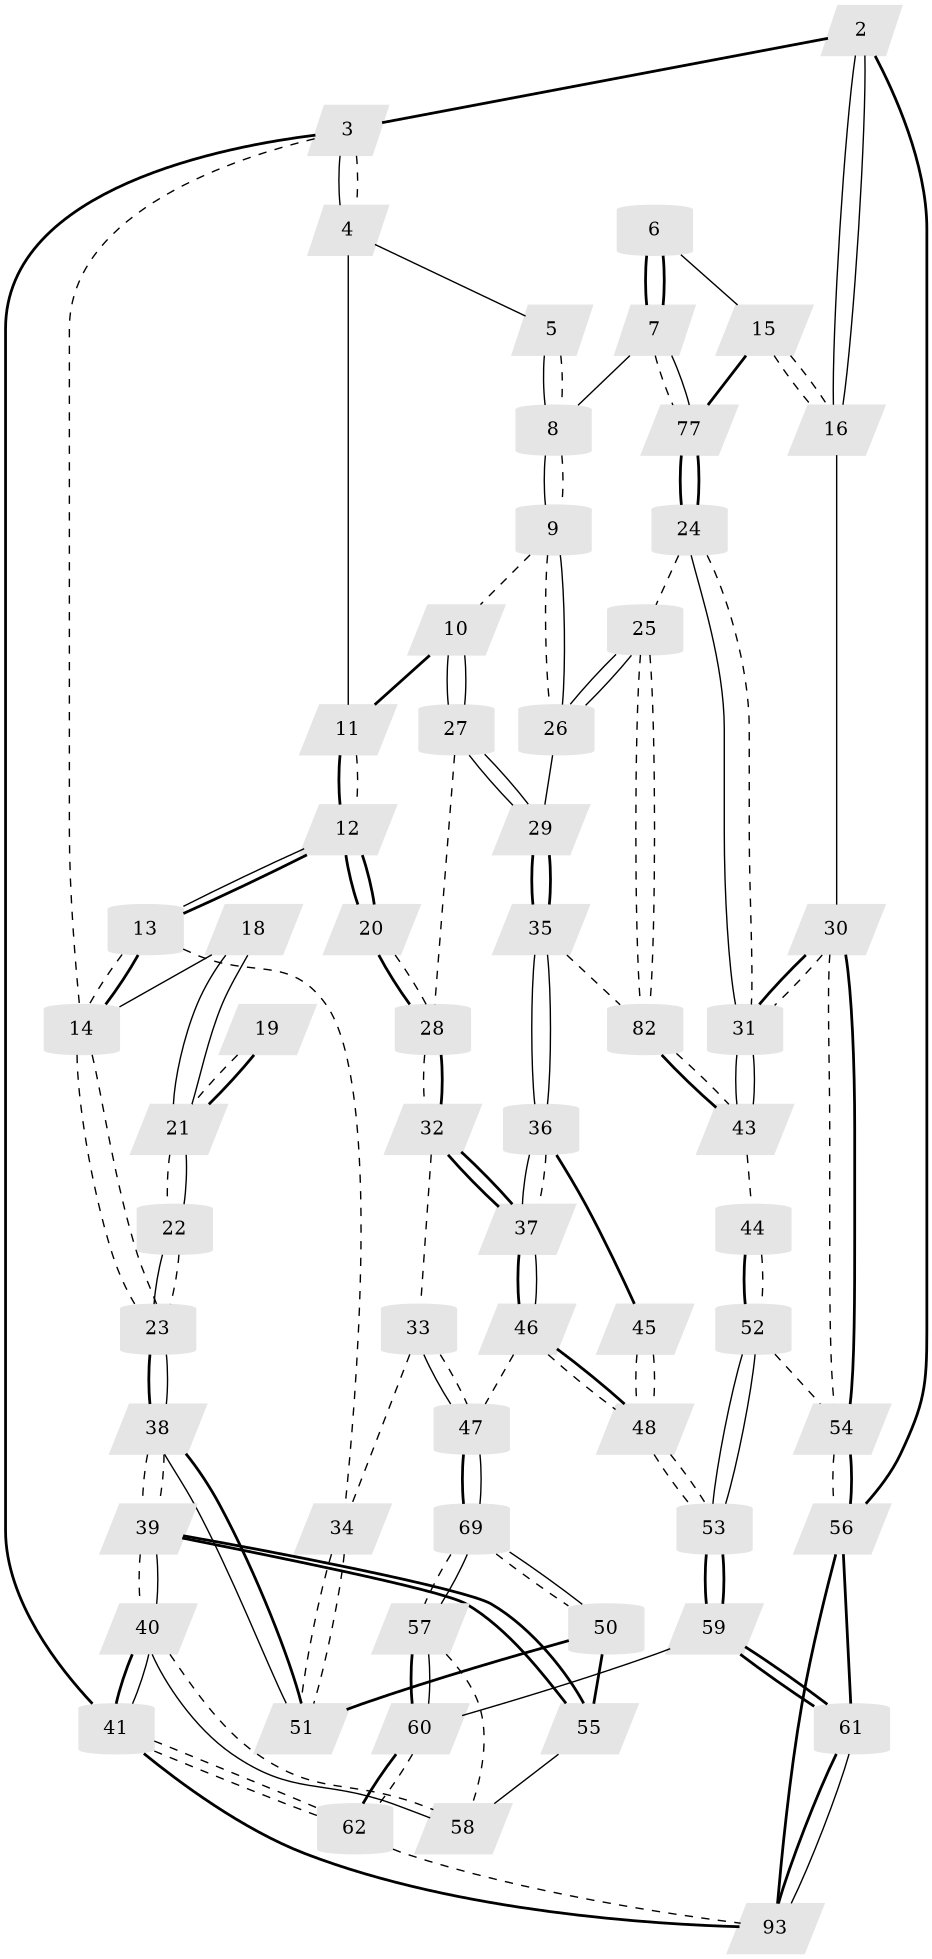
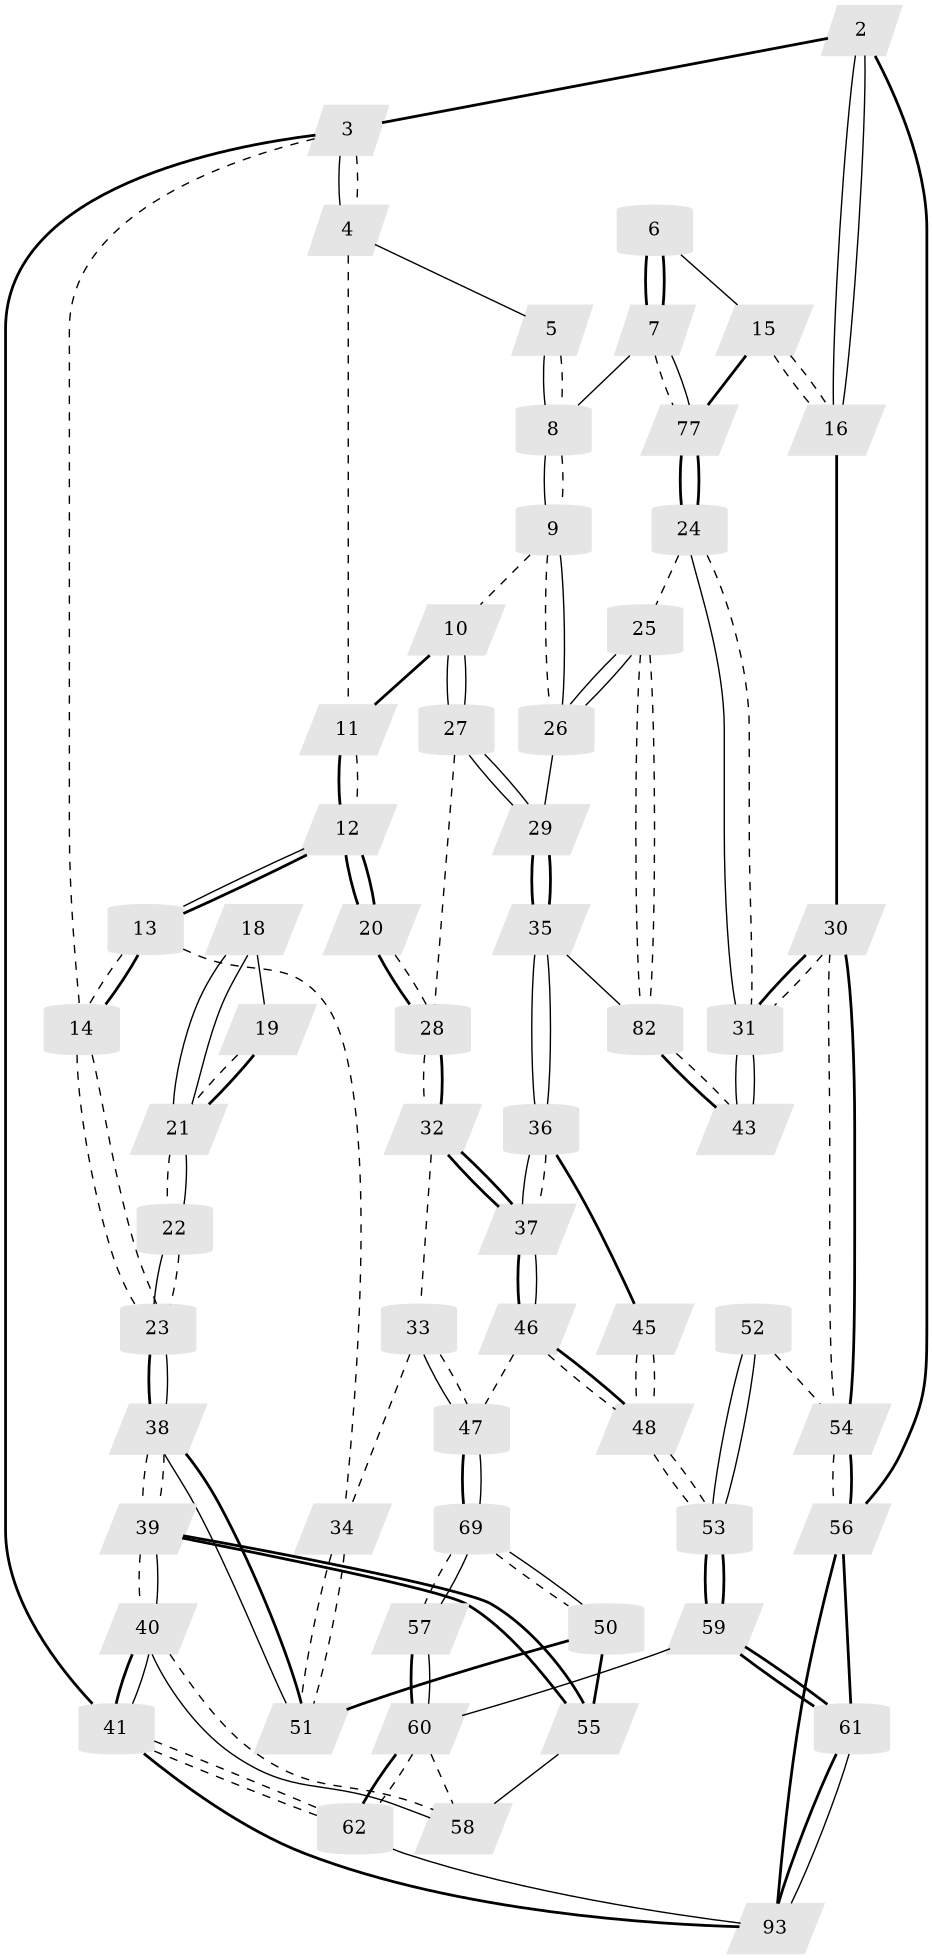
(348, 480) -> (348, 480)
(837, 680) -> (837, 680)
(593, 980) -> (593, 980)
(166, 981) -> (261, 980)
(753, 1229) -> none
(483, 1724) -> (442, 1779)
(565, 1895) -> (565, 1895)
